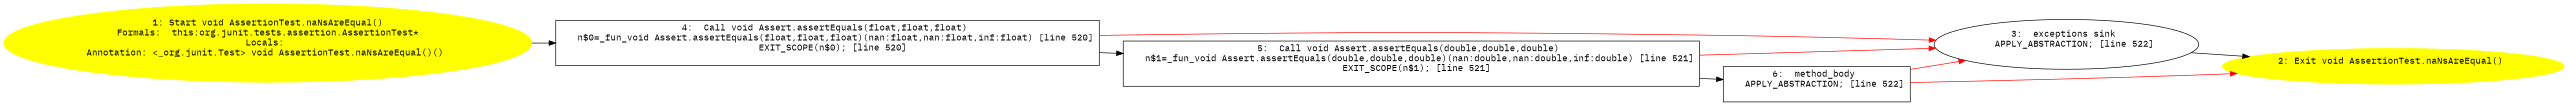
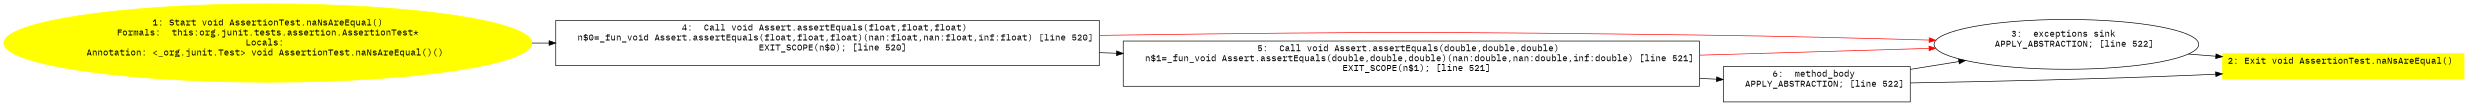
(1935, 65) -> (1935, 65)
(2393, 66) -> (2343, 66)
(2070, 79) -> (2063, 80)
